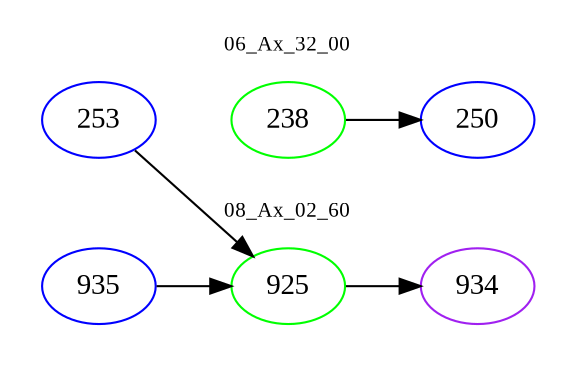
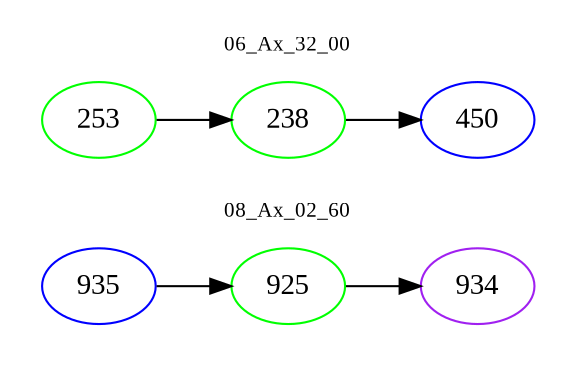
(99, 120) -> (99, 120)
(478, 120) -> (478, 120)
(196, 205) -> (183, 120)
